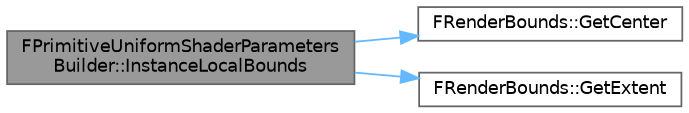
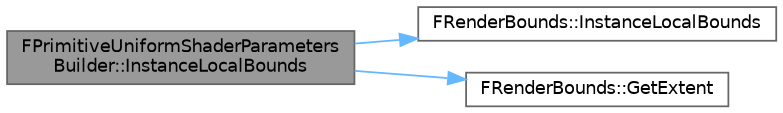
(550, 24) -> (597, 24)
